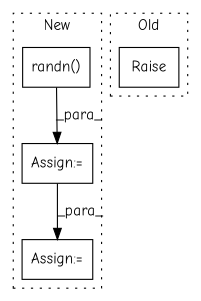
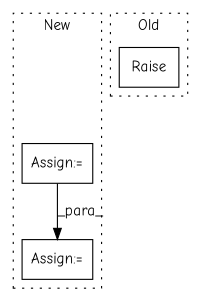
(56, 67) -> none
